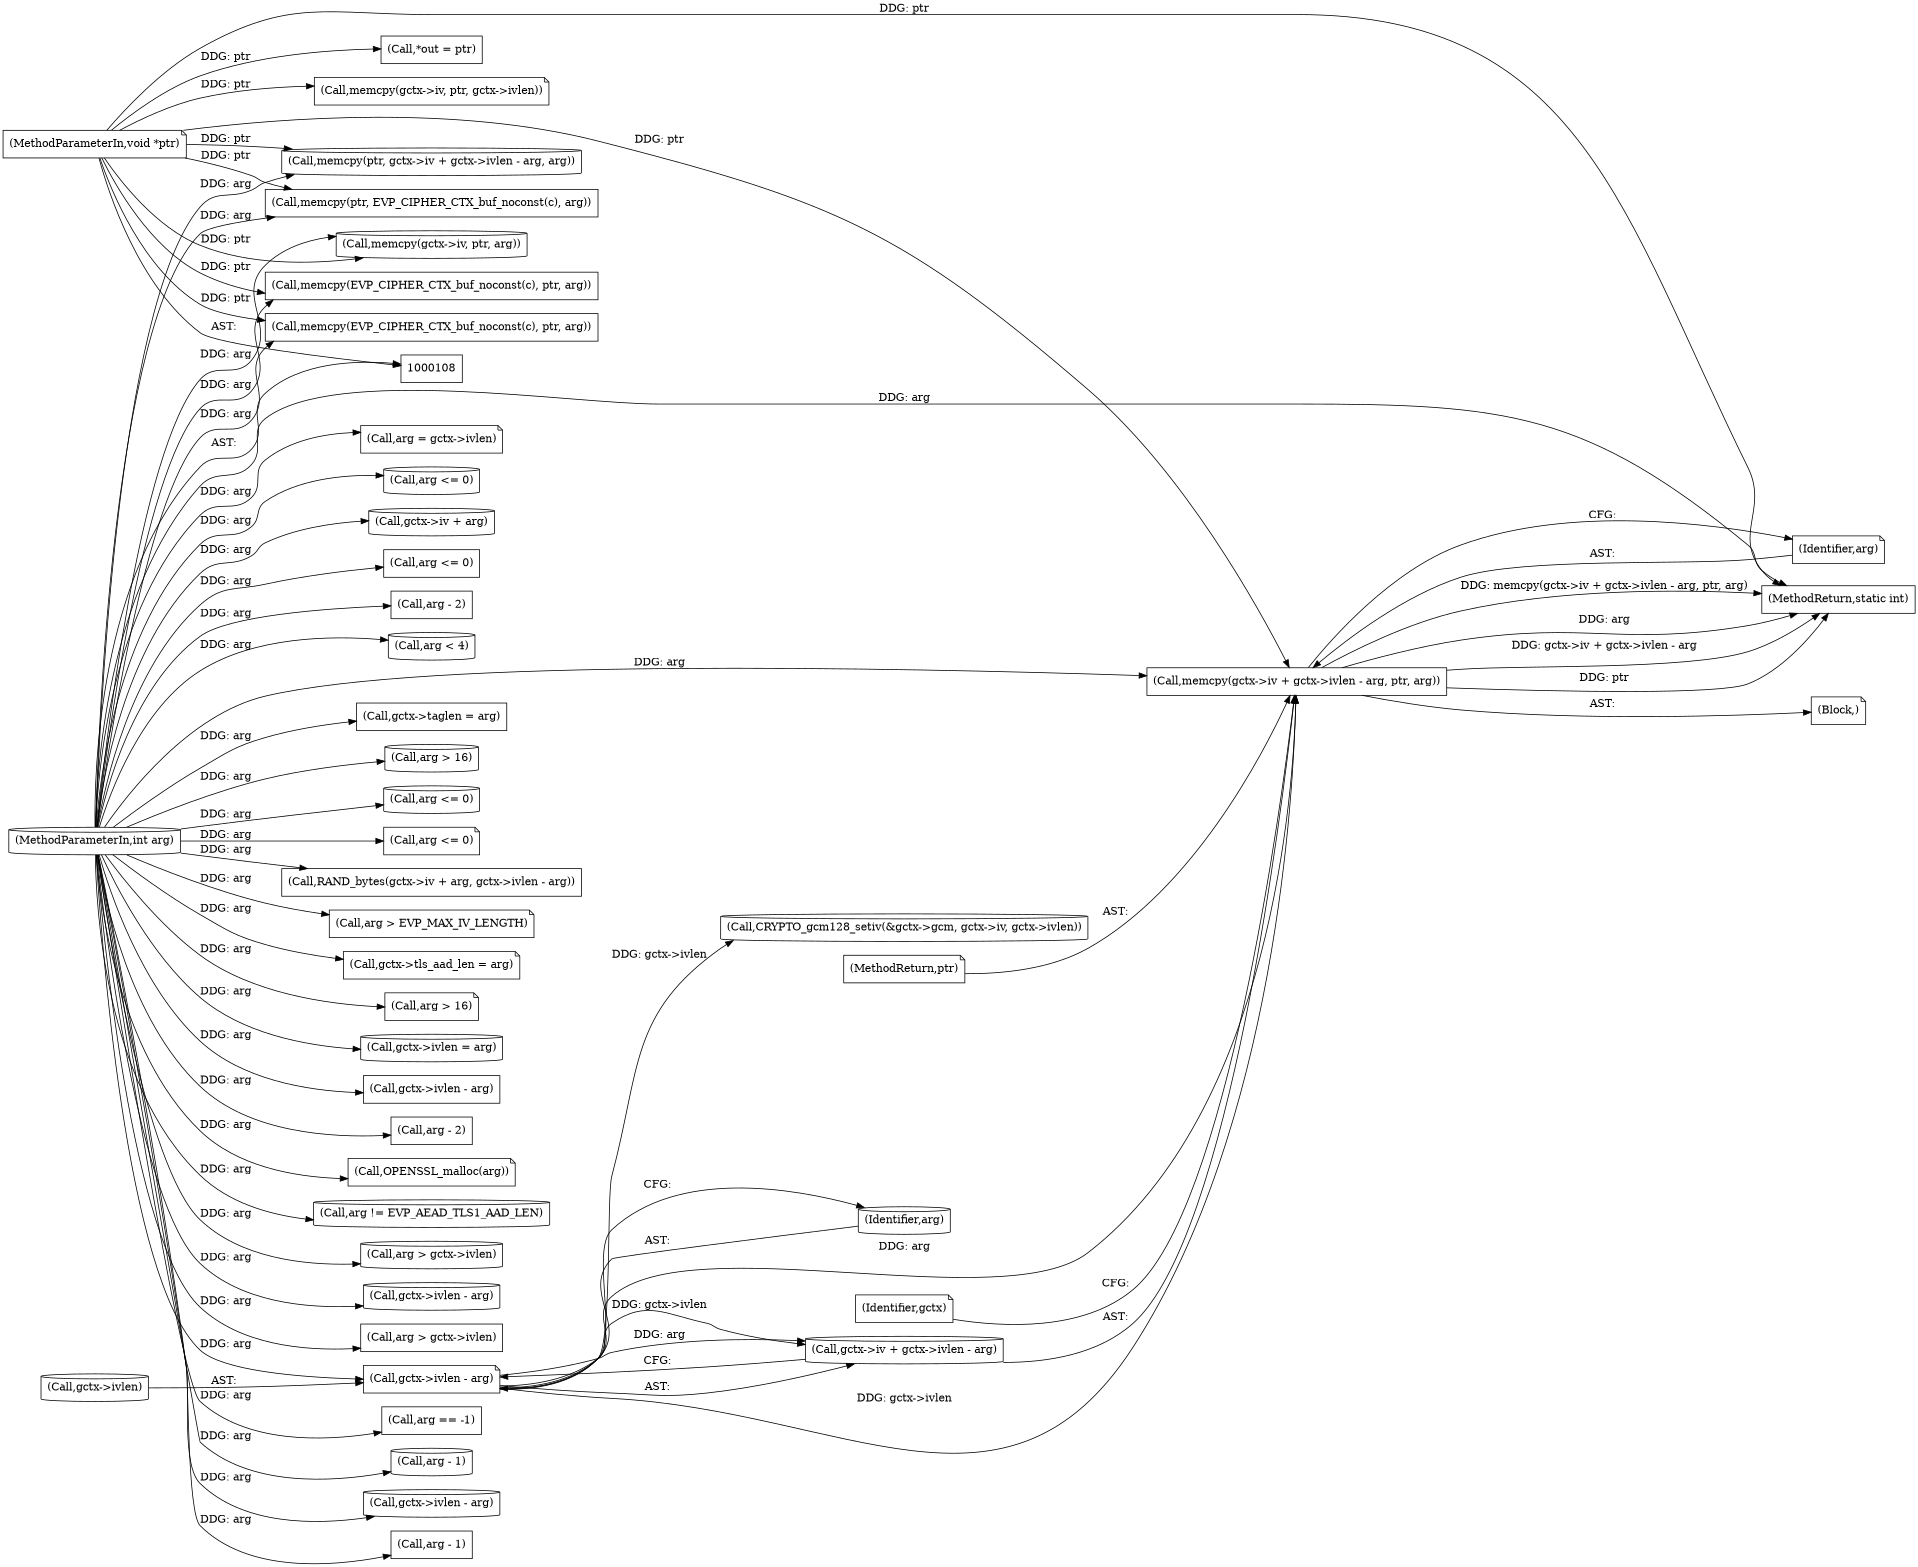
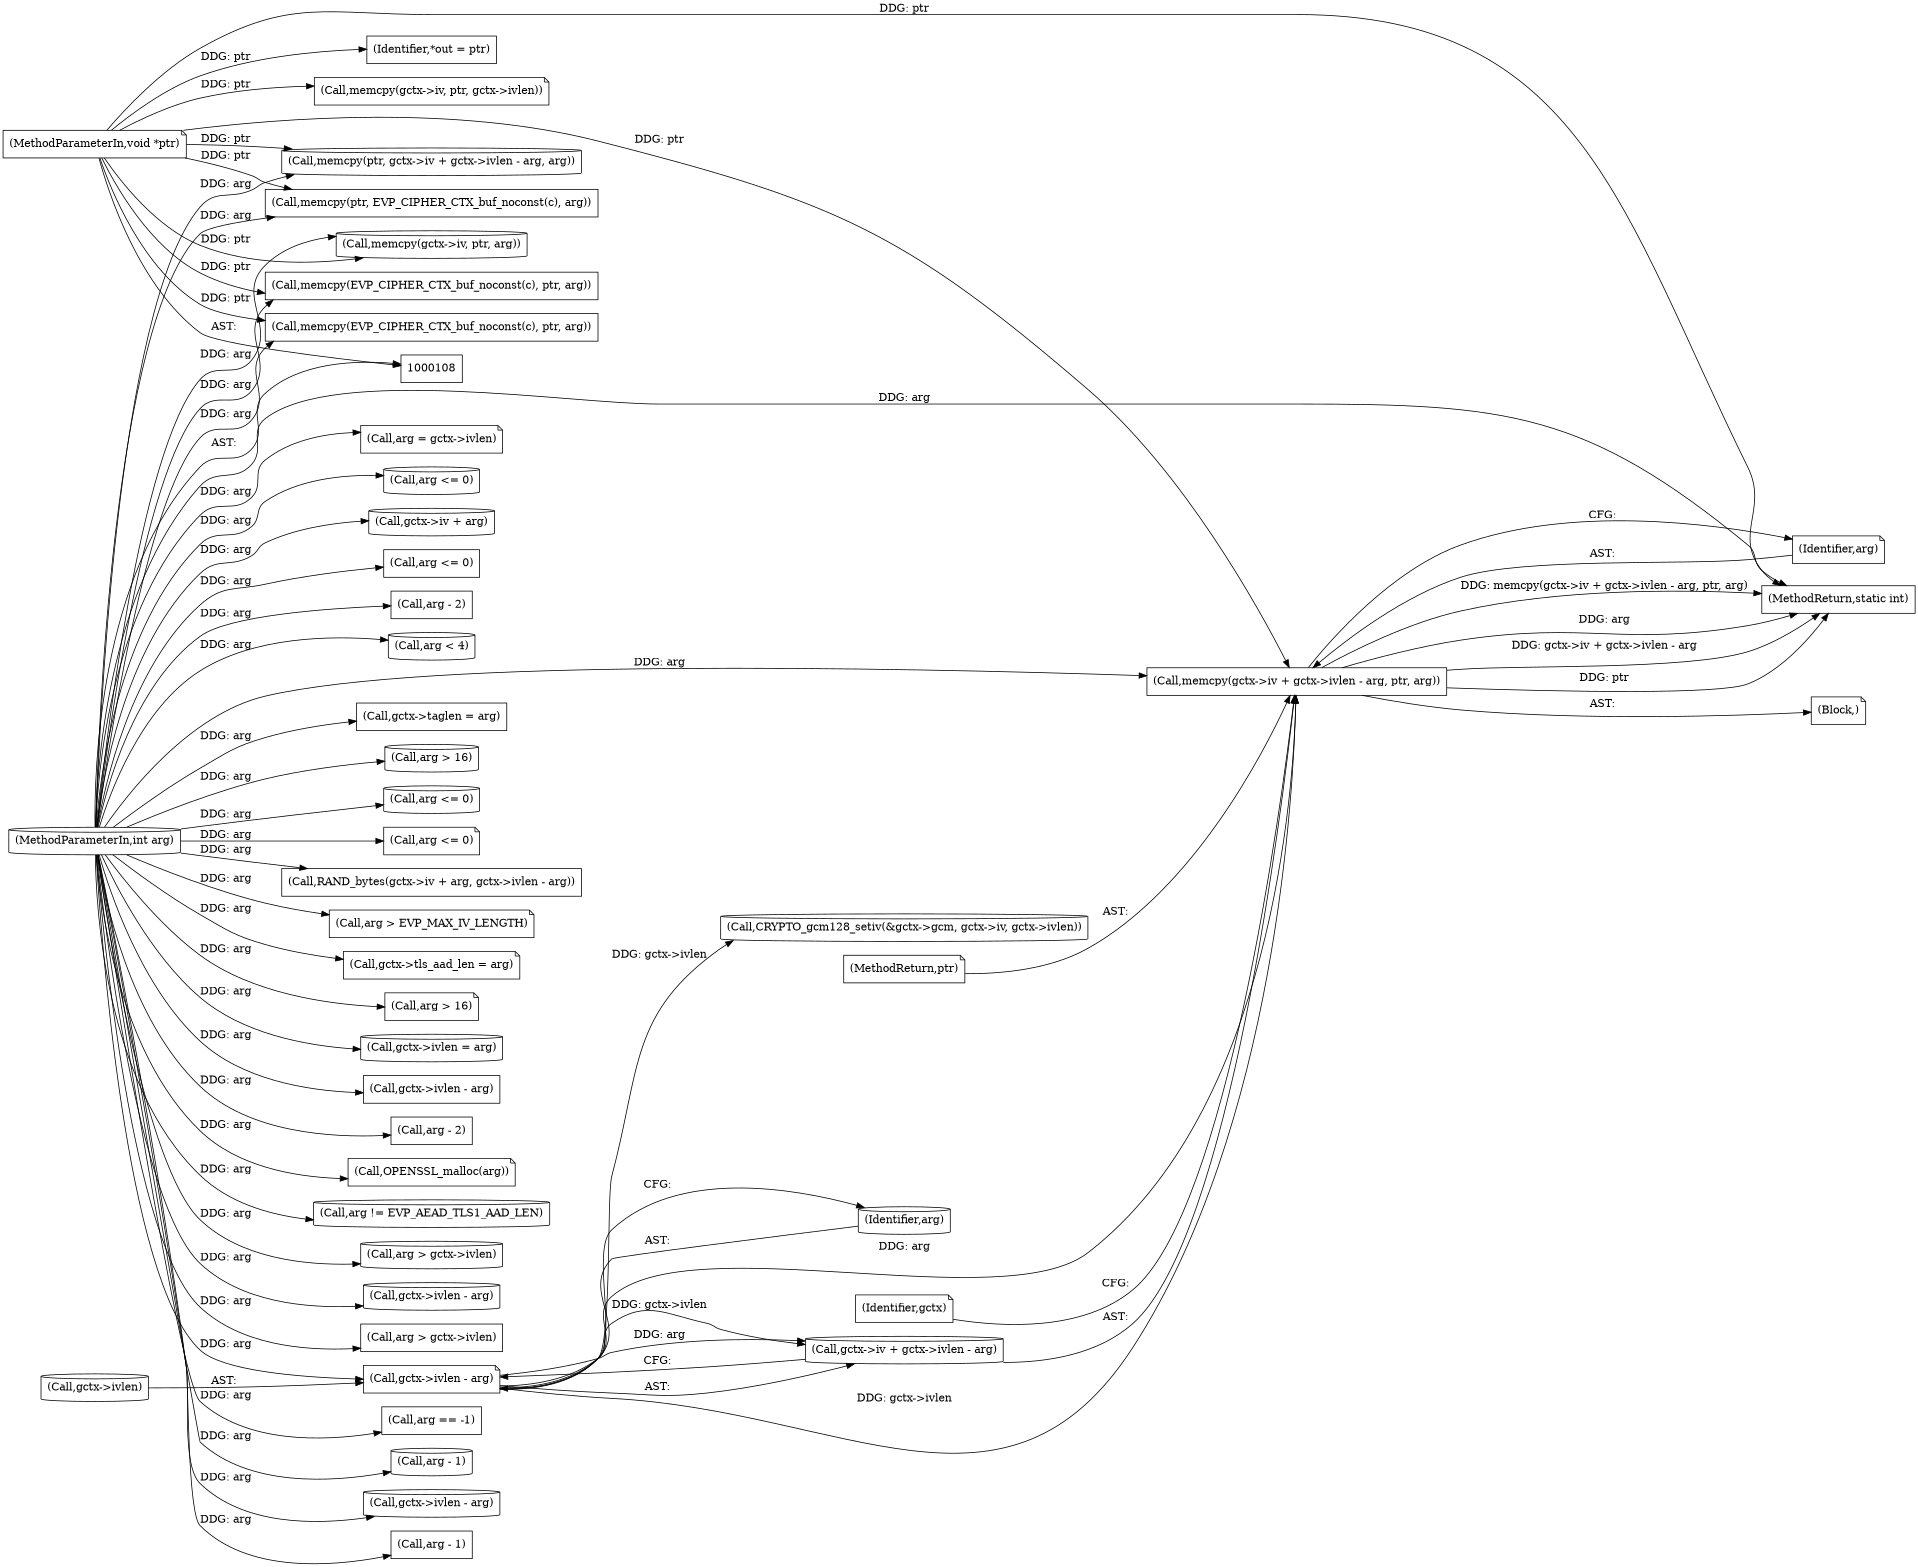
(432, 50) -> (432, 50)
